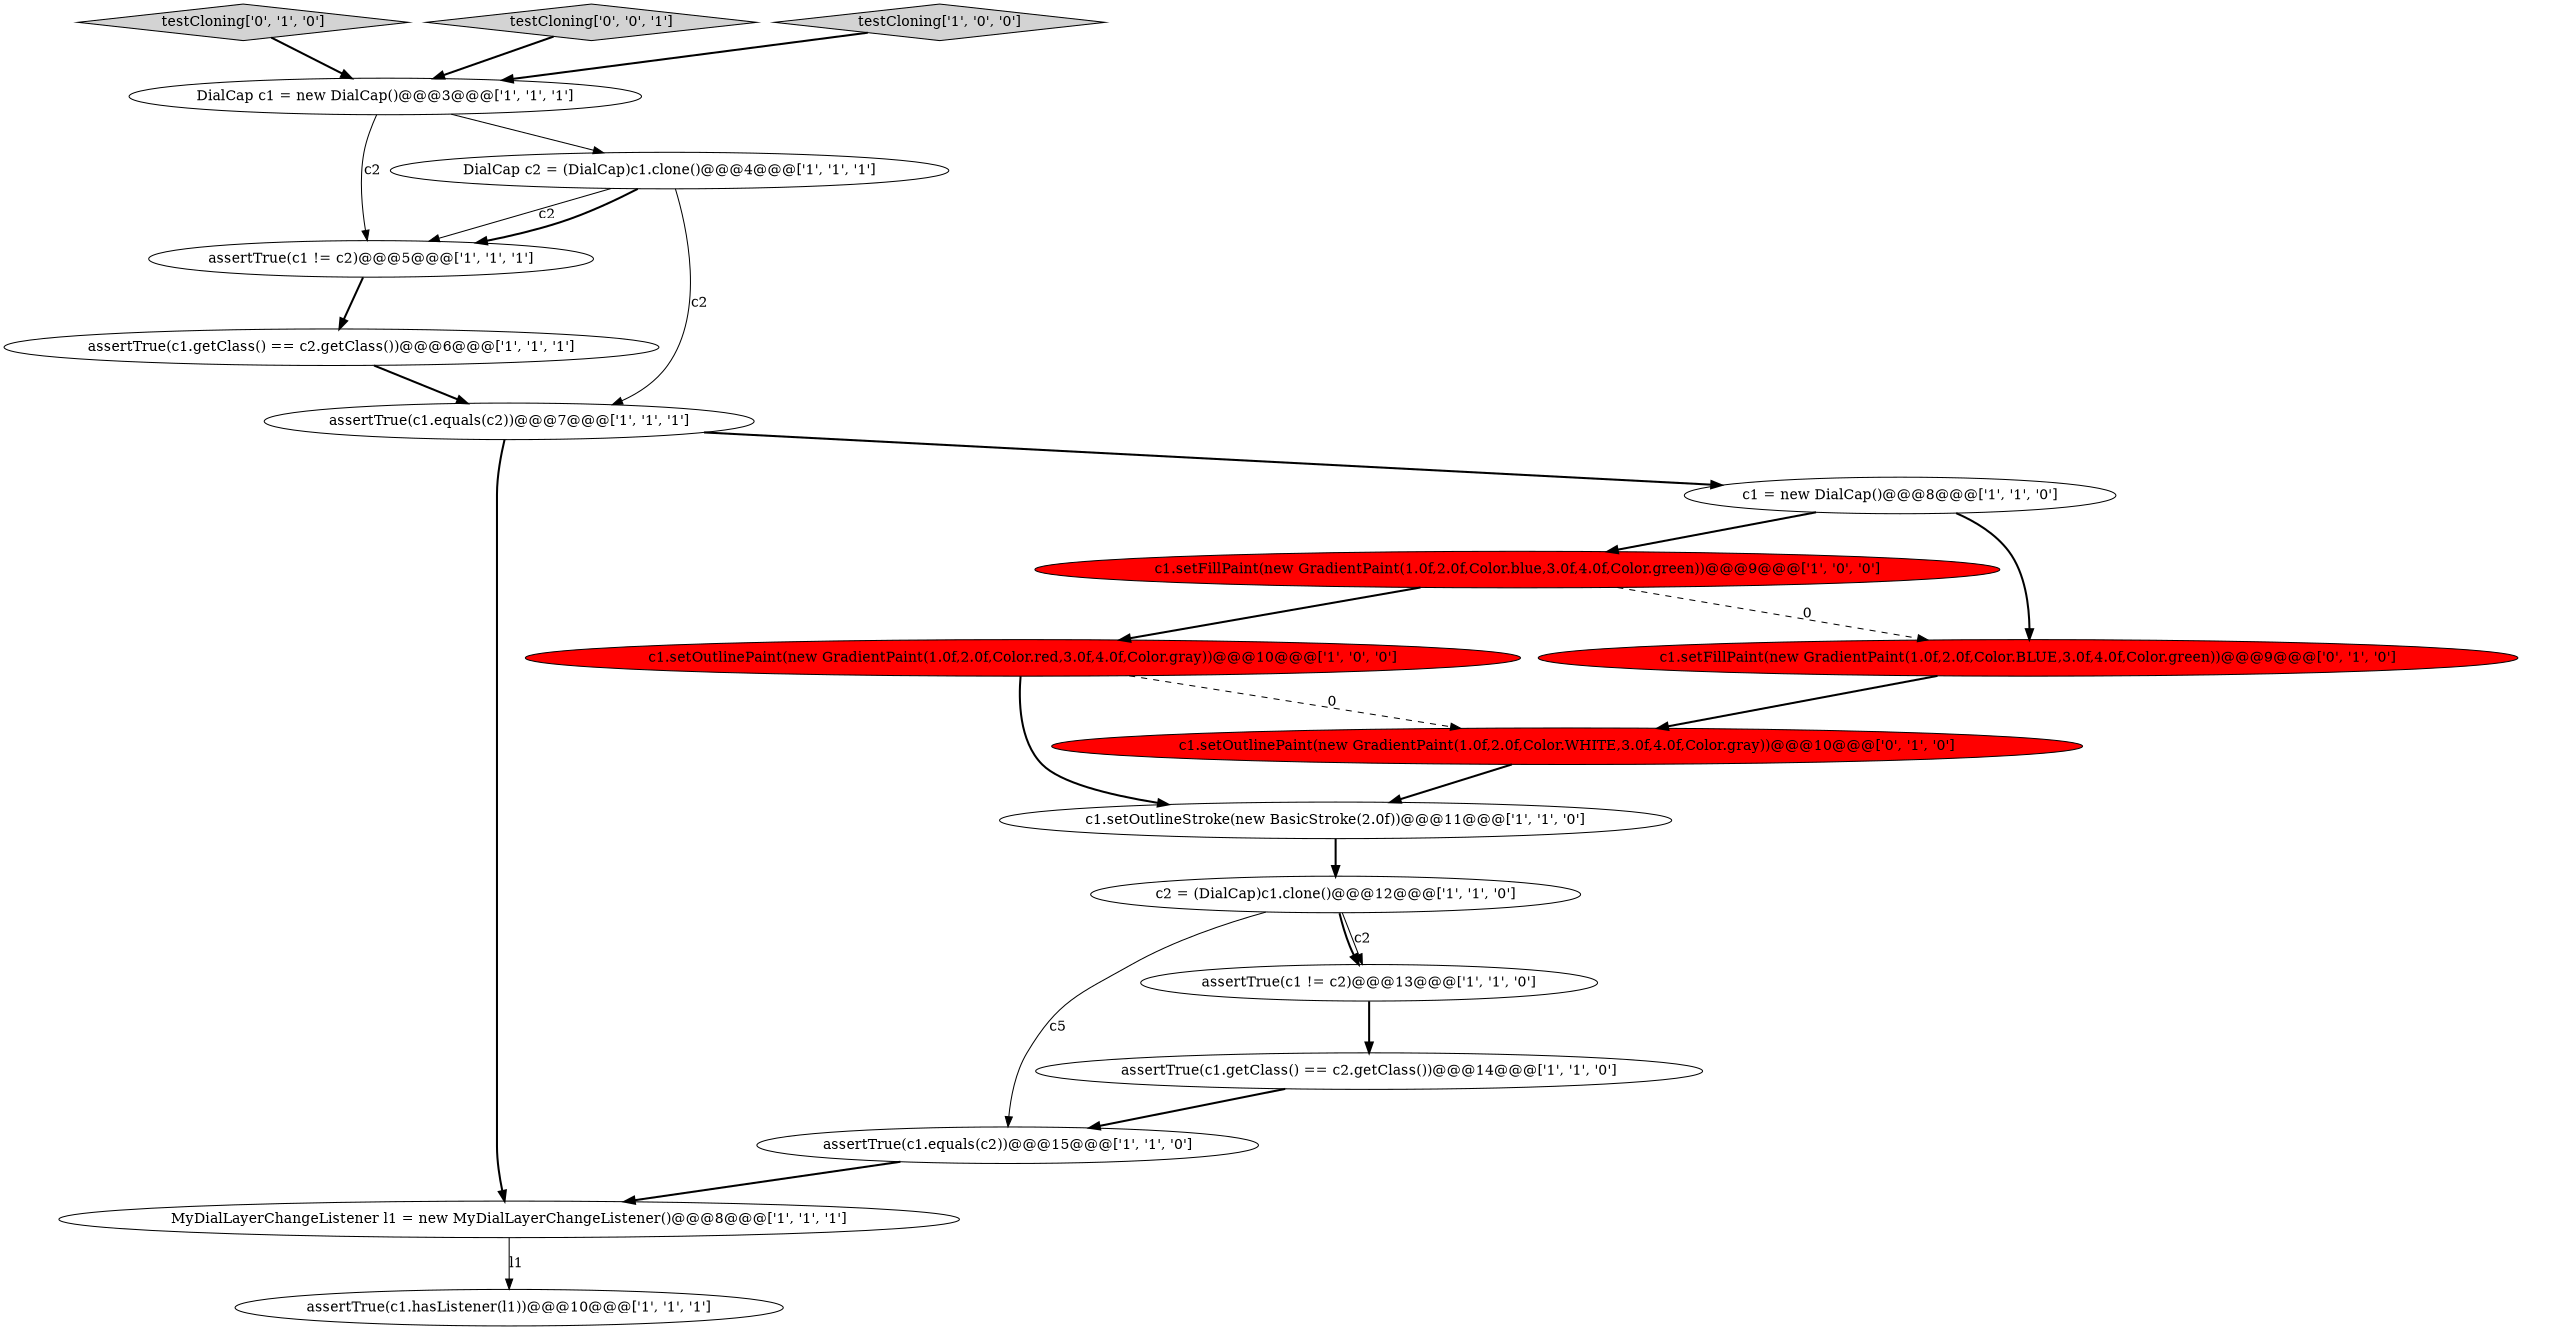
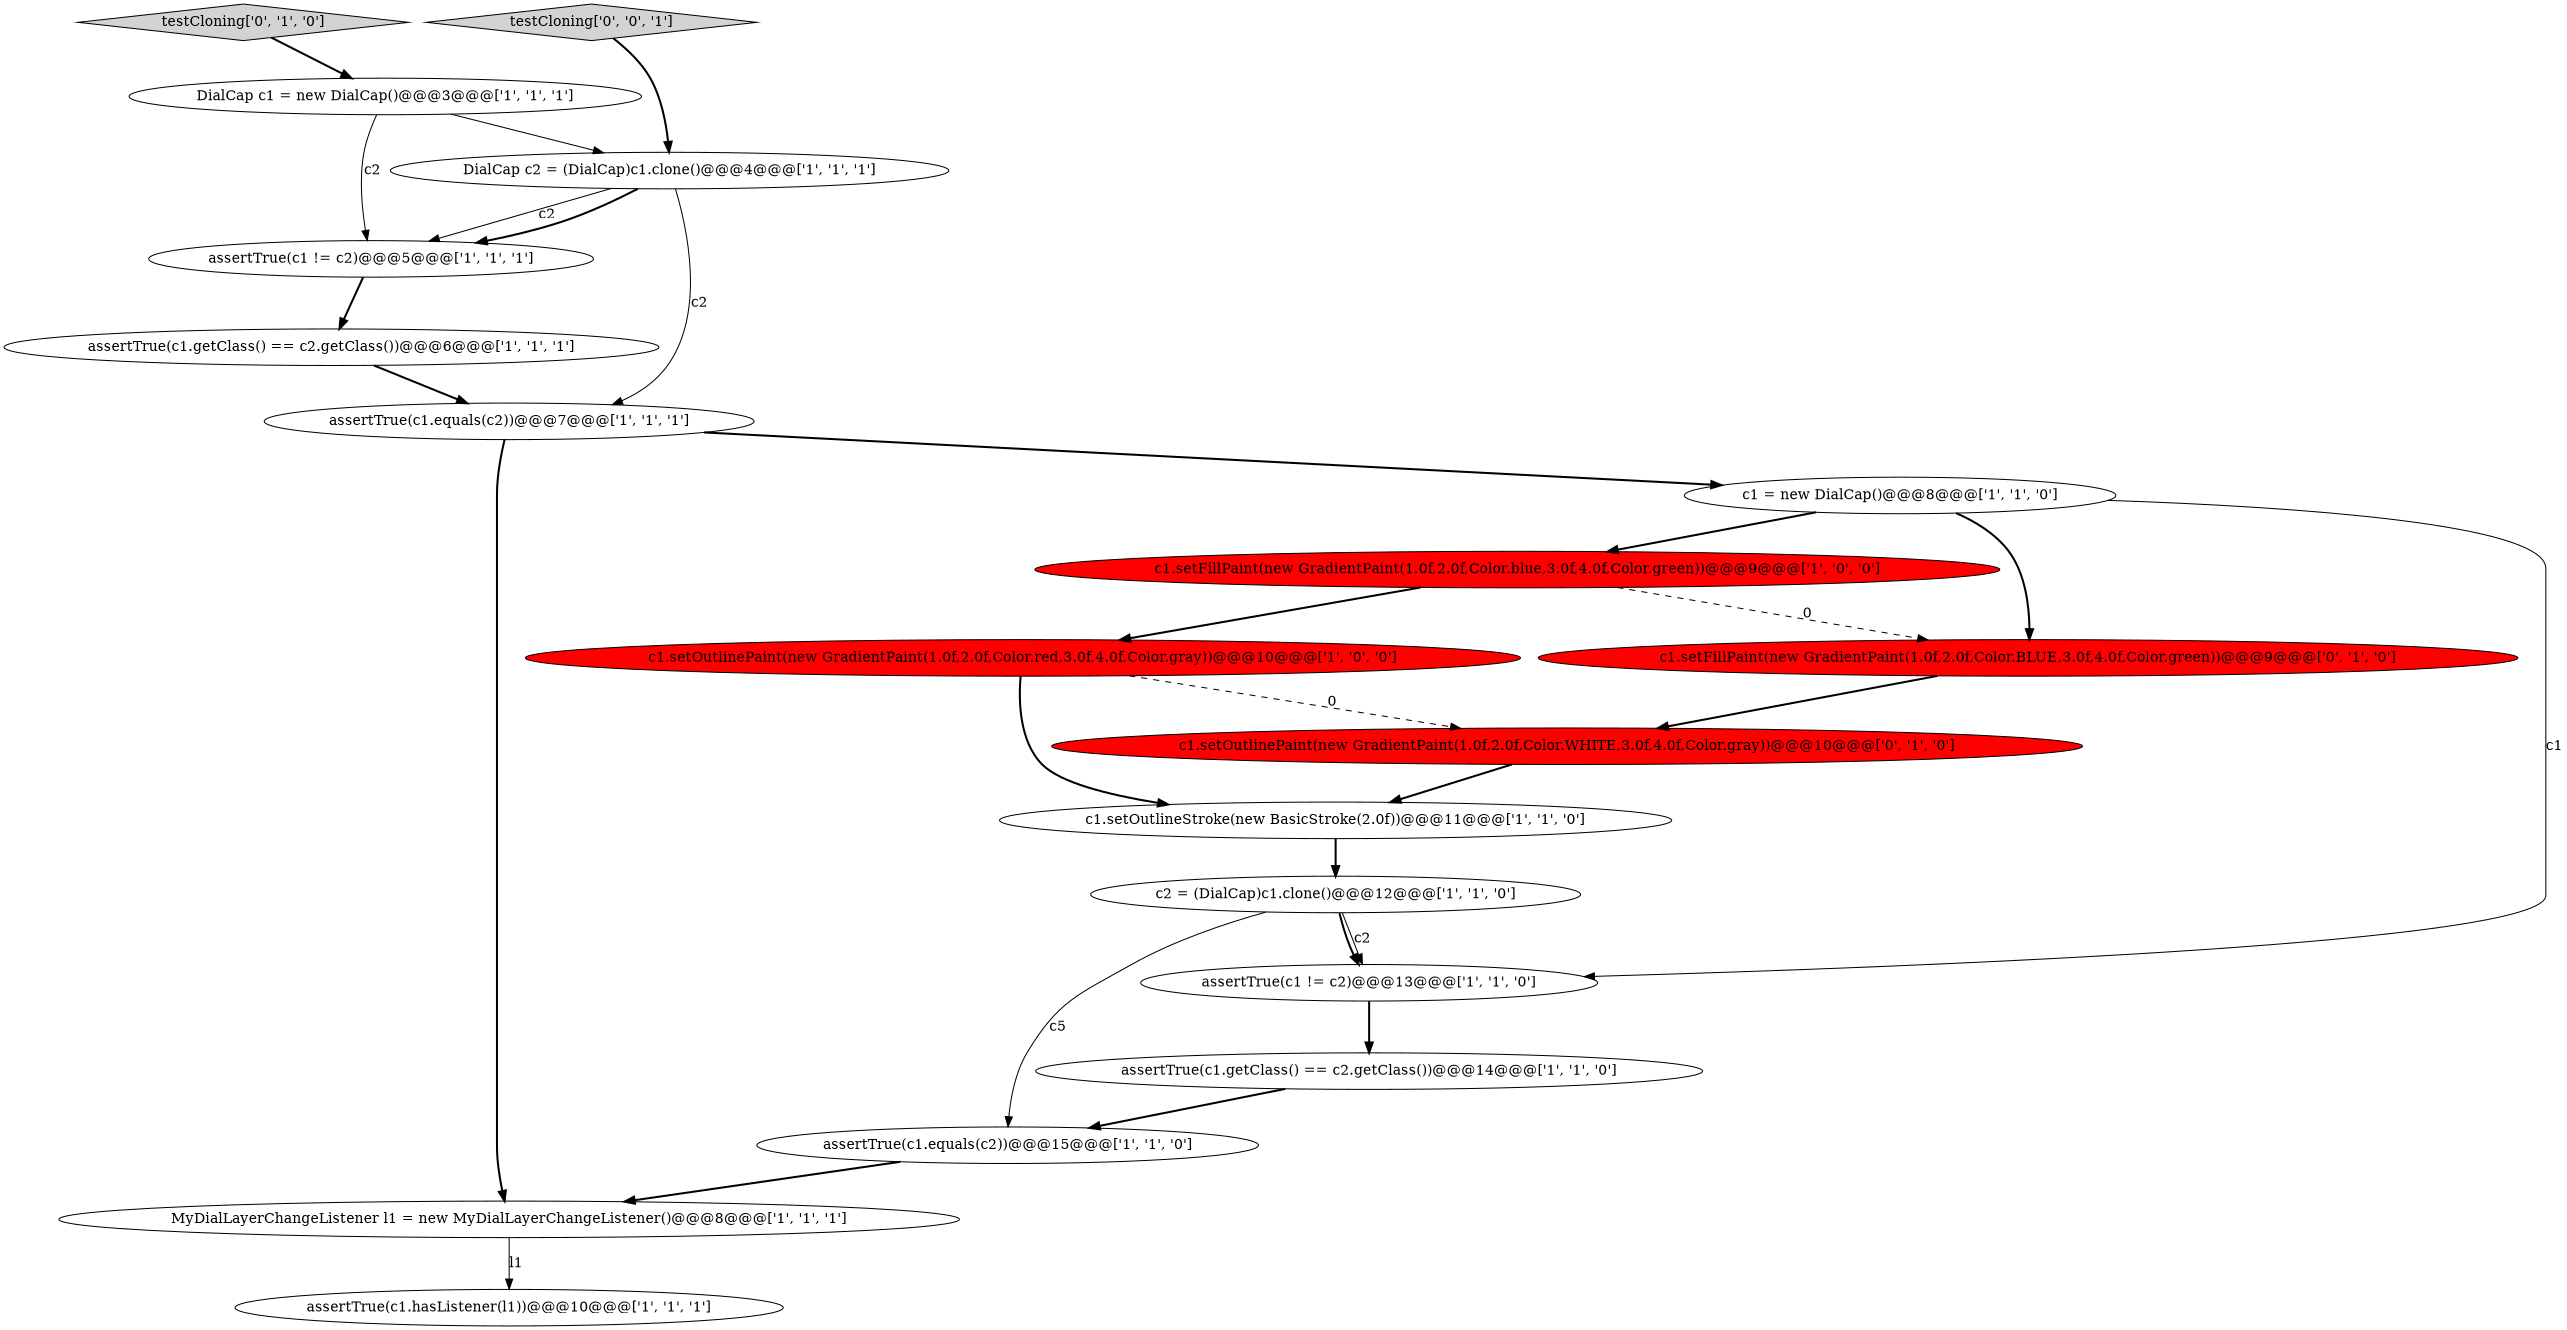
(940, 22) -> none
(499, 56) -> (653, 83)
none -> (2461, 923)
